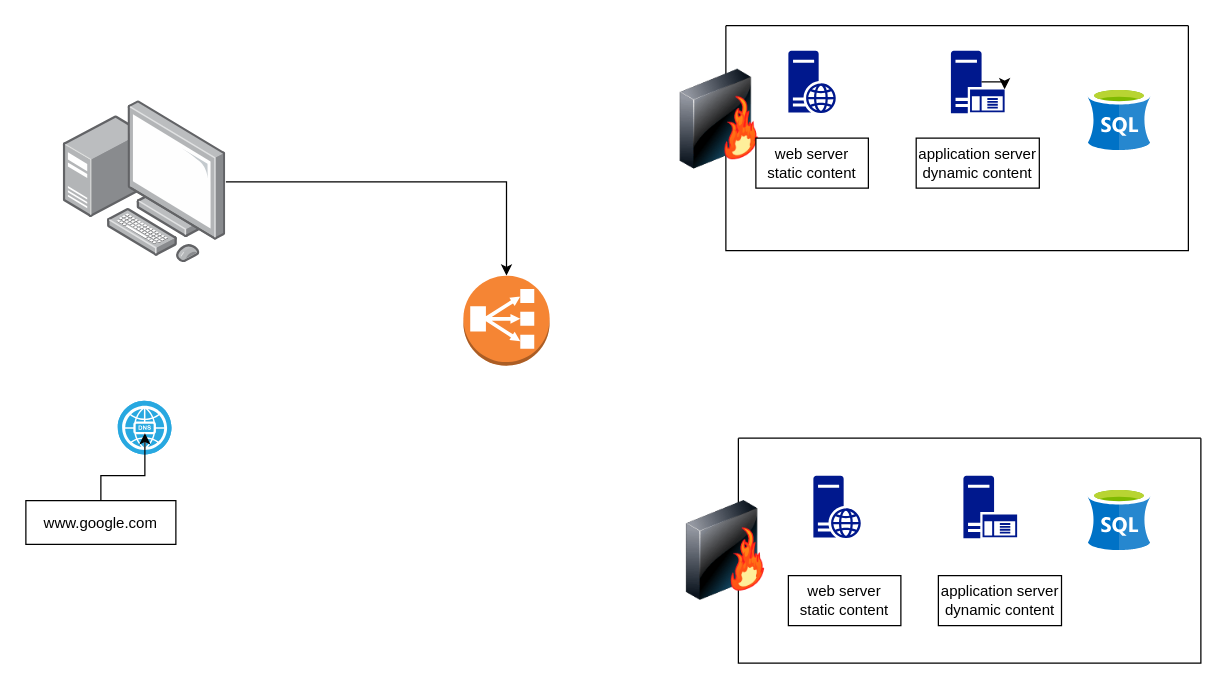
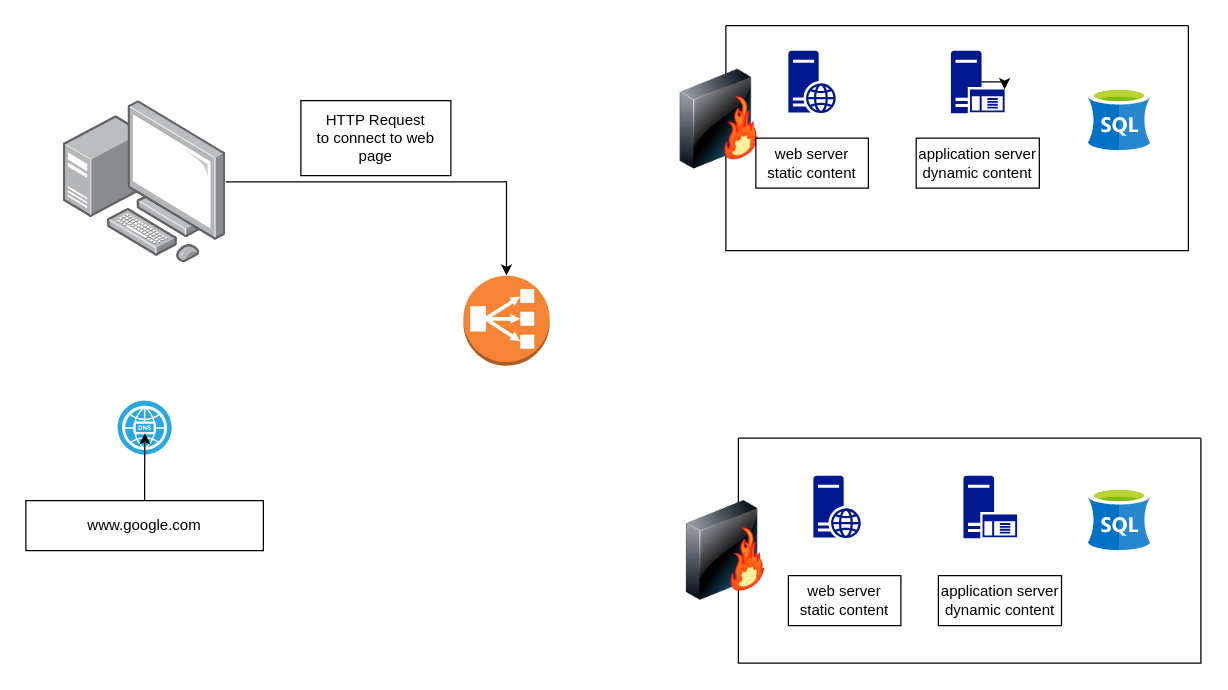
none -> (376, 138)
(101, 523) -> (144, 526)
